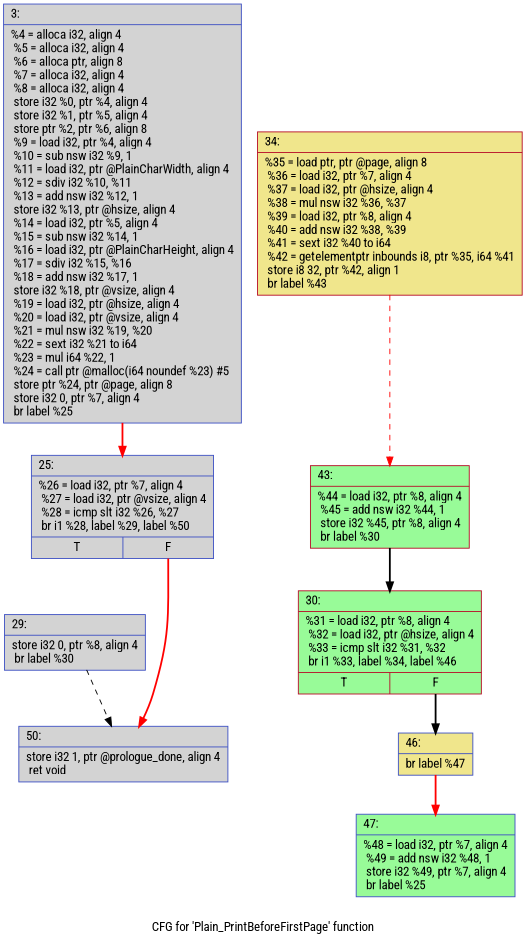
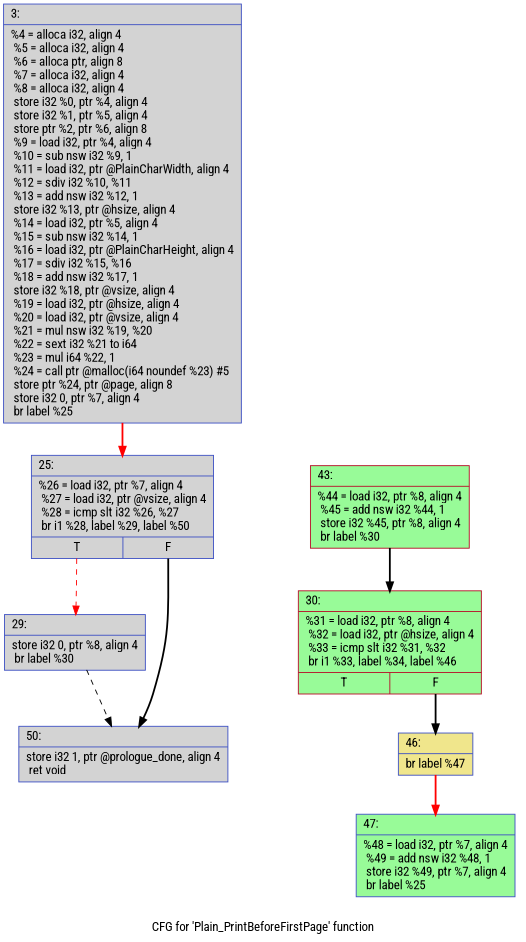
(390, 214) -> none
none -> (77, 582)
(166, 640) -> (166, 640)
